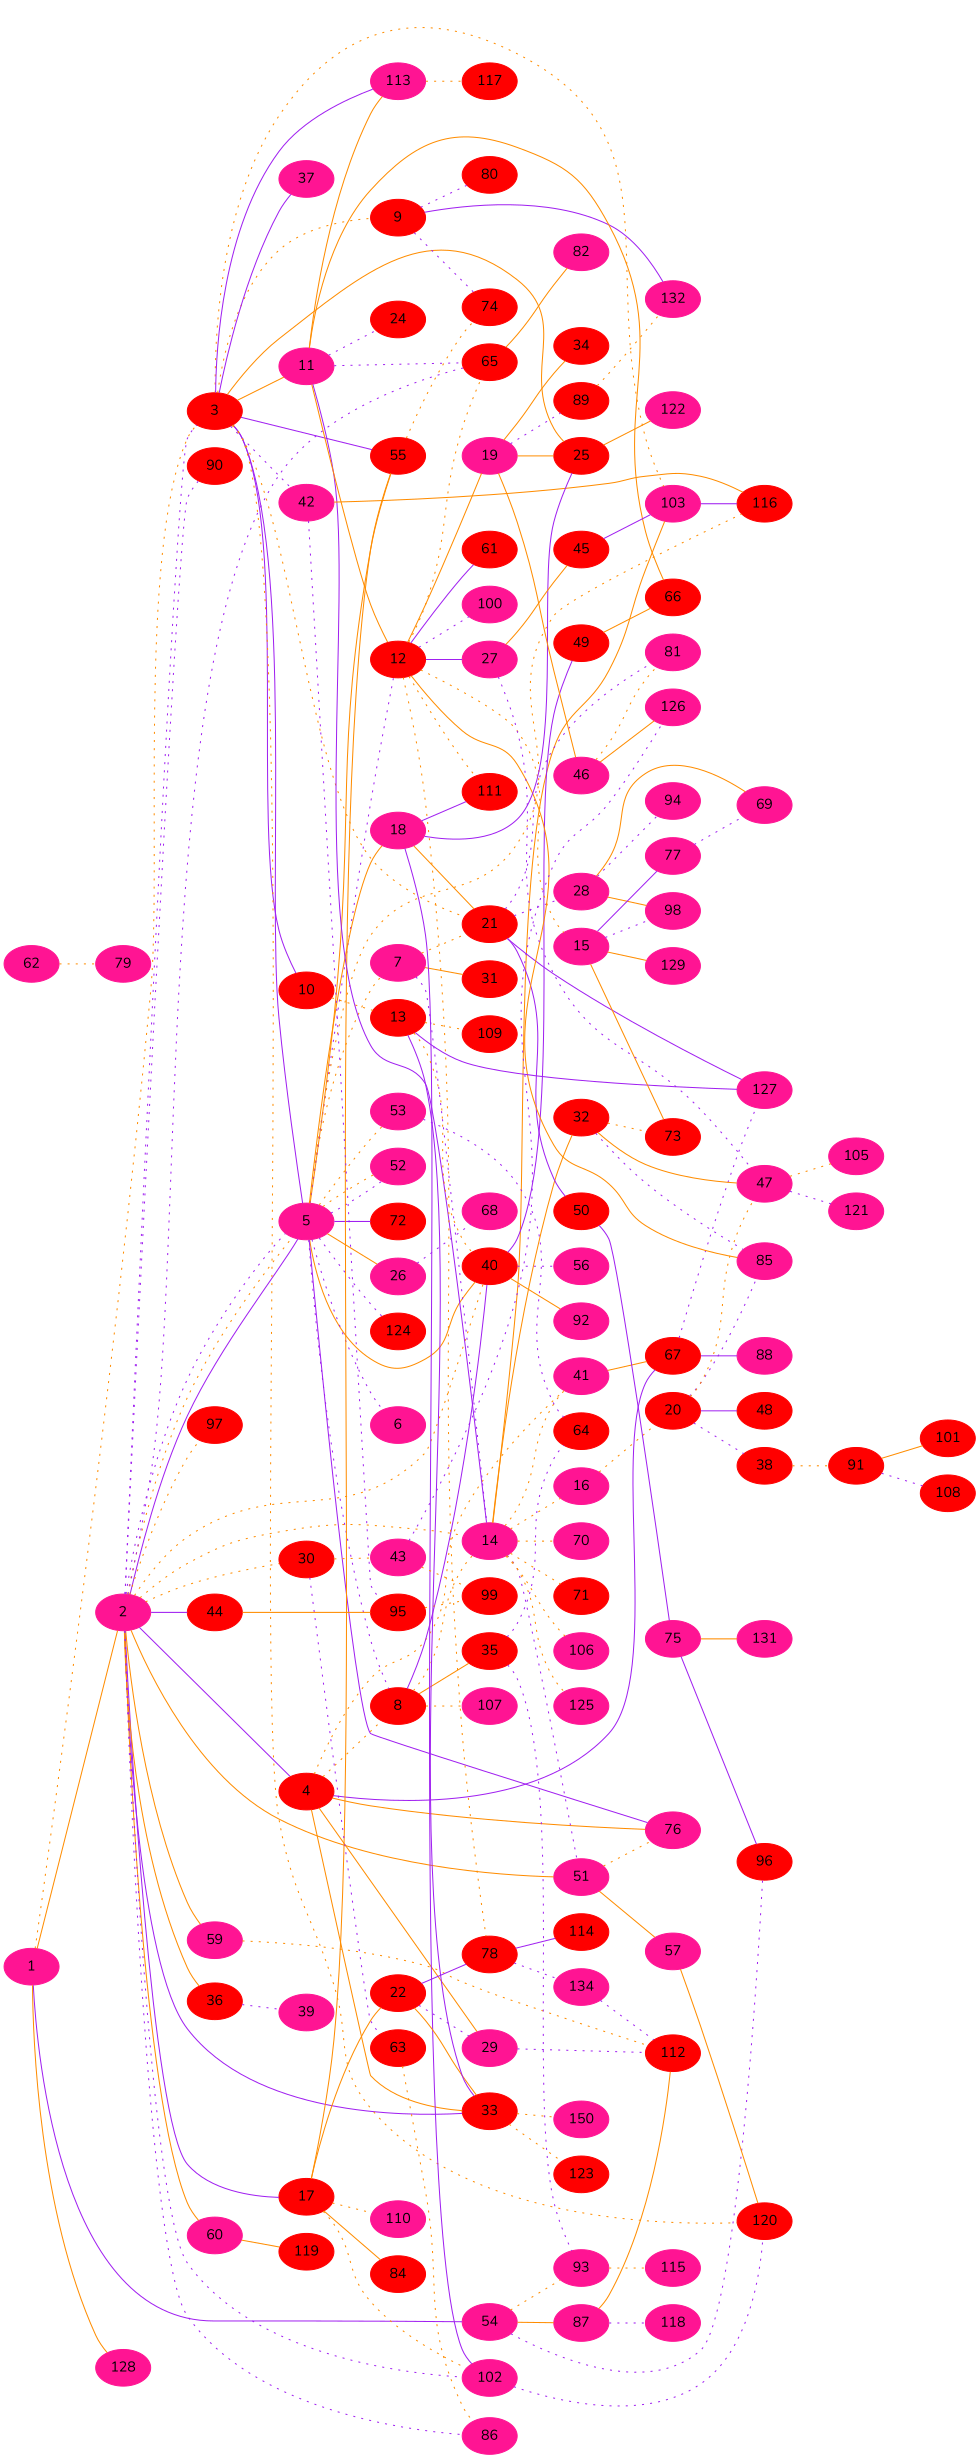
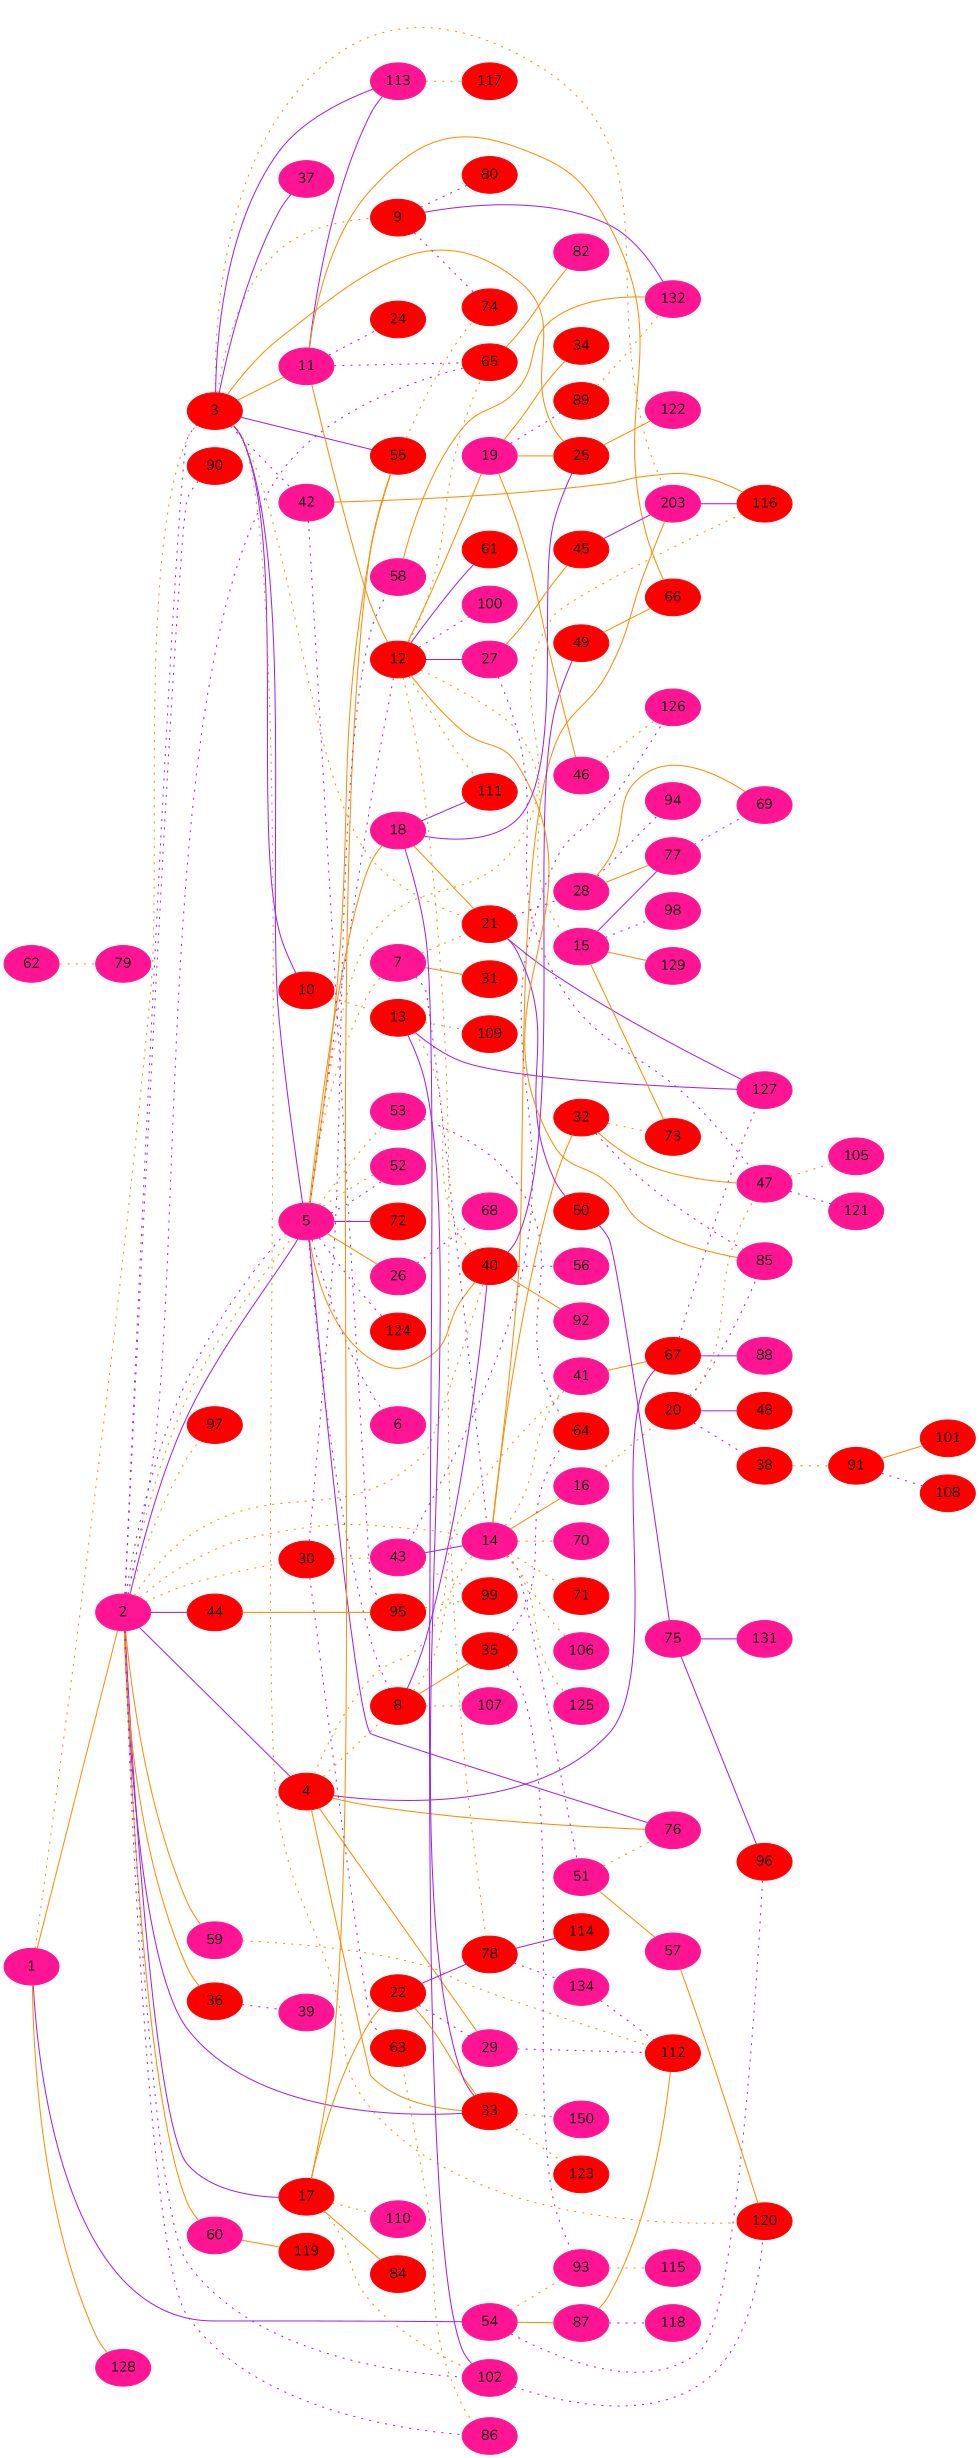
(335, 212) -> (335, 212)
(673, 504) -> (673, 504)
none -> (398, 577)
(673, 652) -> none
(627, 741) -> (627, 741)
(619, 900) -> (627, 874)
(364, 1028) -> (444, 1549)
(529, 1517) -> (529, 1517)
(719, 1639) -> (719, 1639)
(297, 1827) -> none
